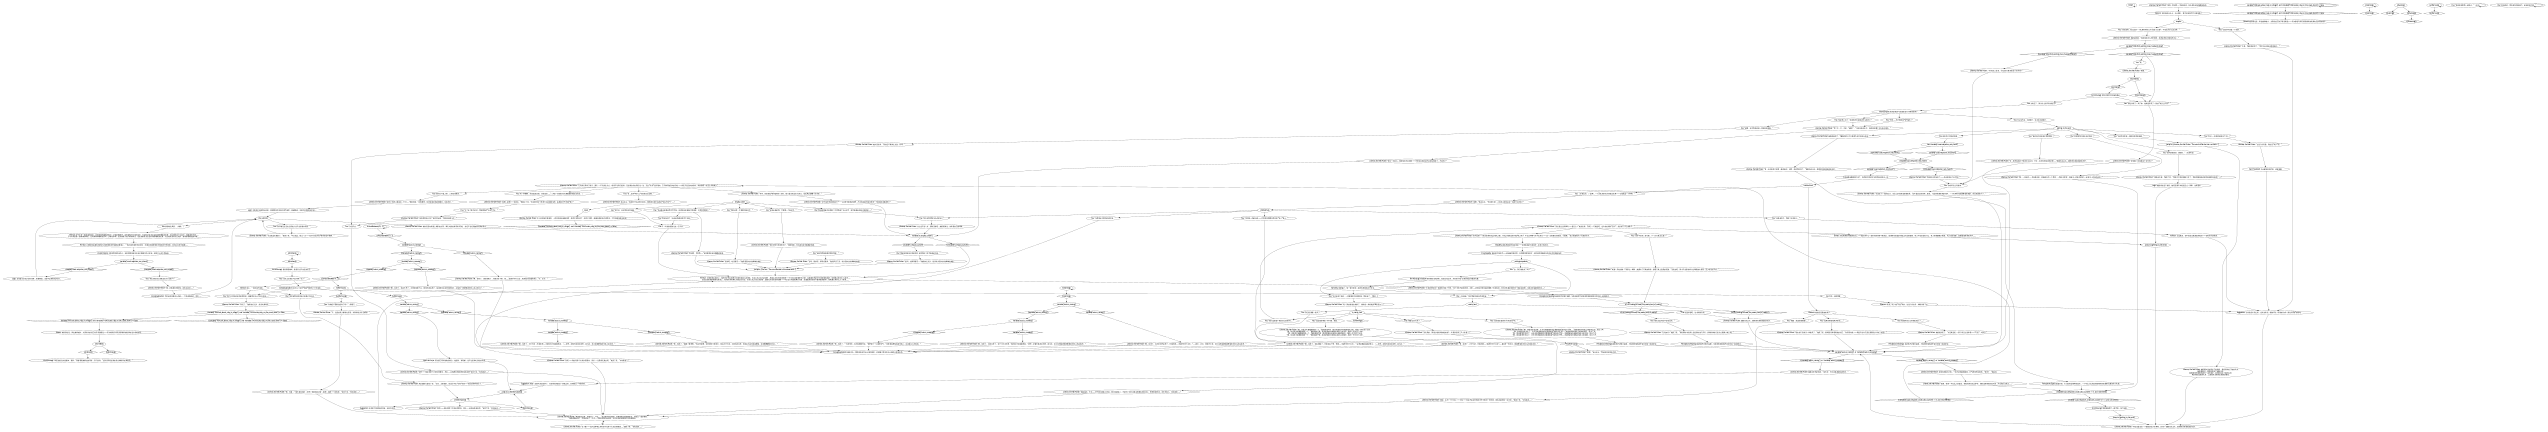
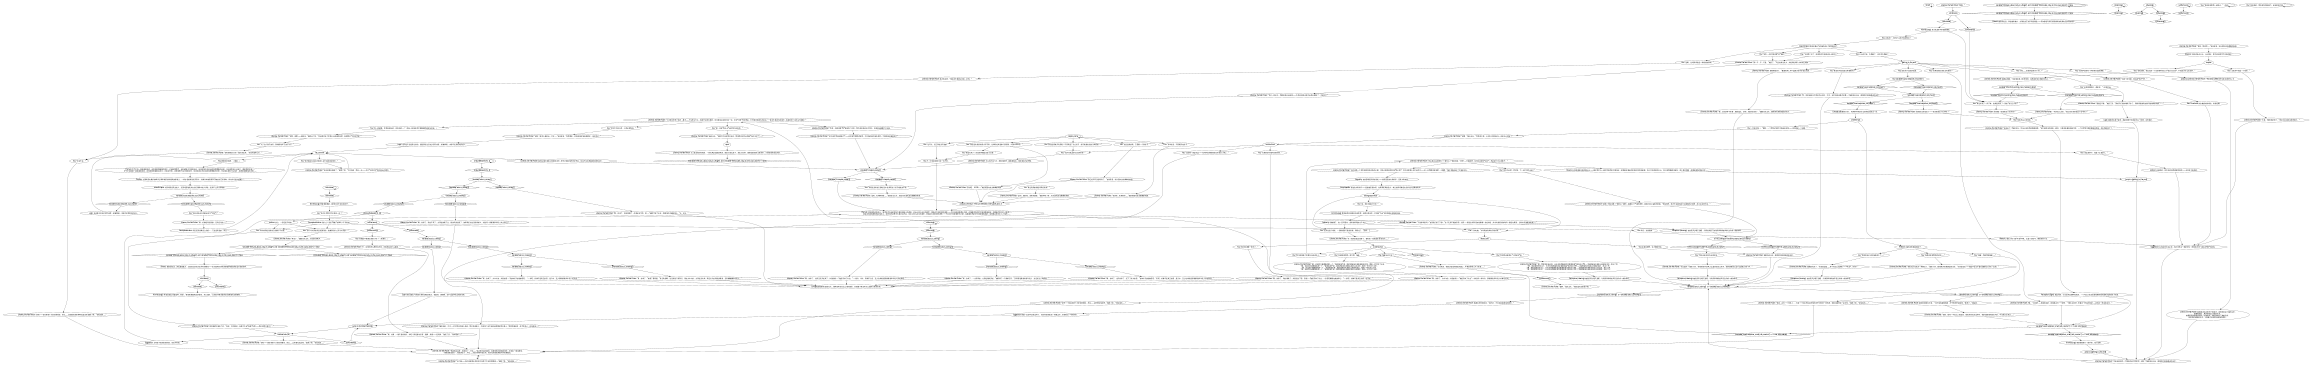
(2140, 63) -> none
